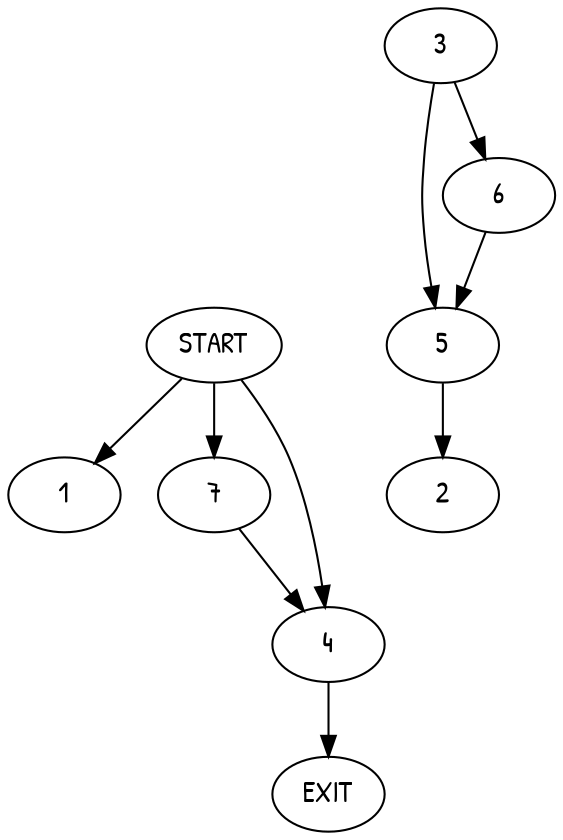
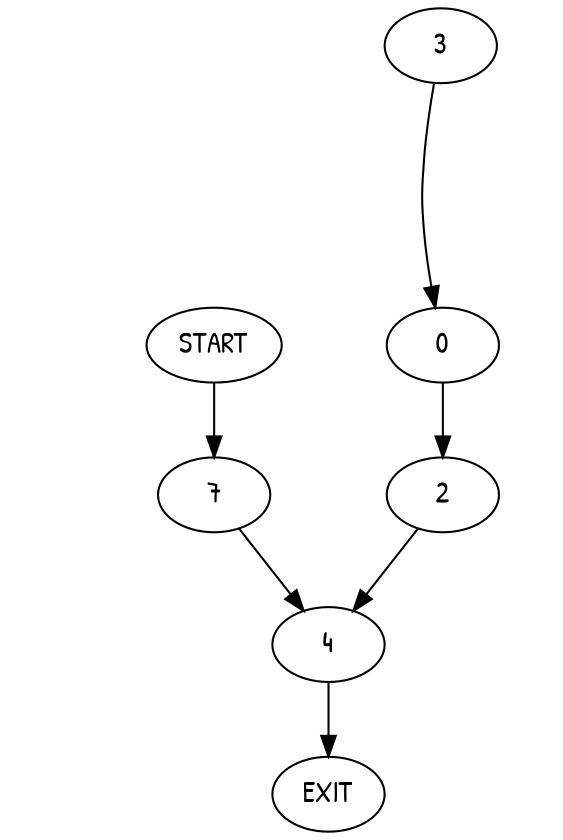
(499, 195) -> none
(443, 345) -> (443, 345)
(297, 477) -> (392, 561)
(64, 495) -> none
